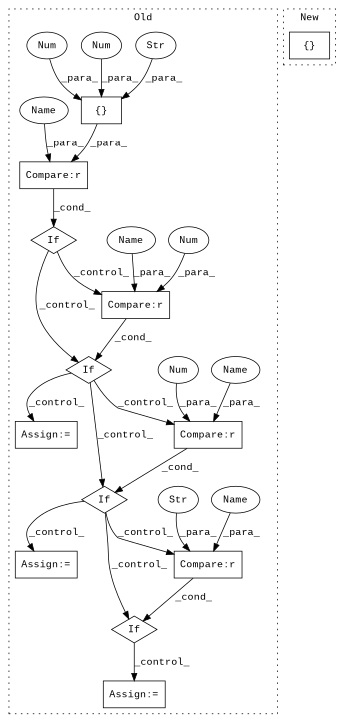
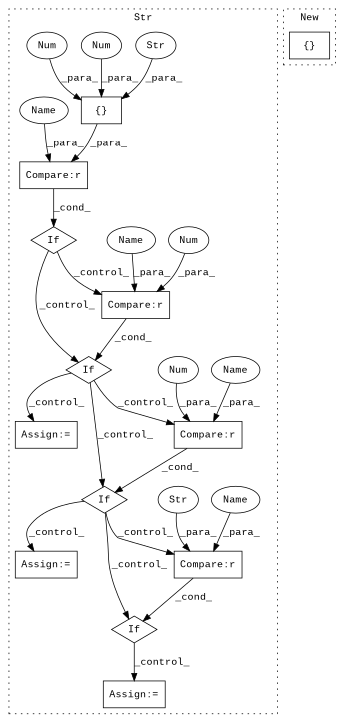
(143, 18) -> (143, 18)
